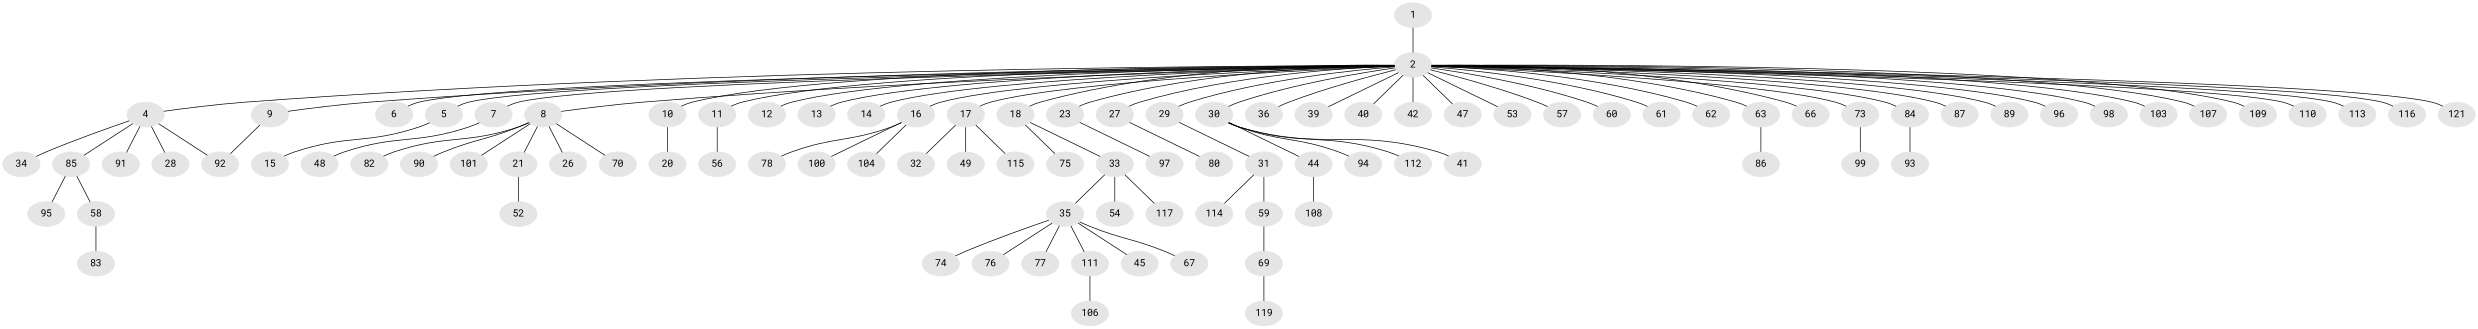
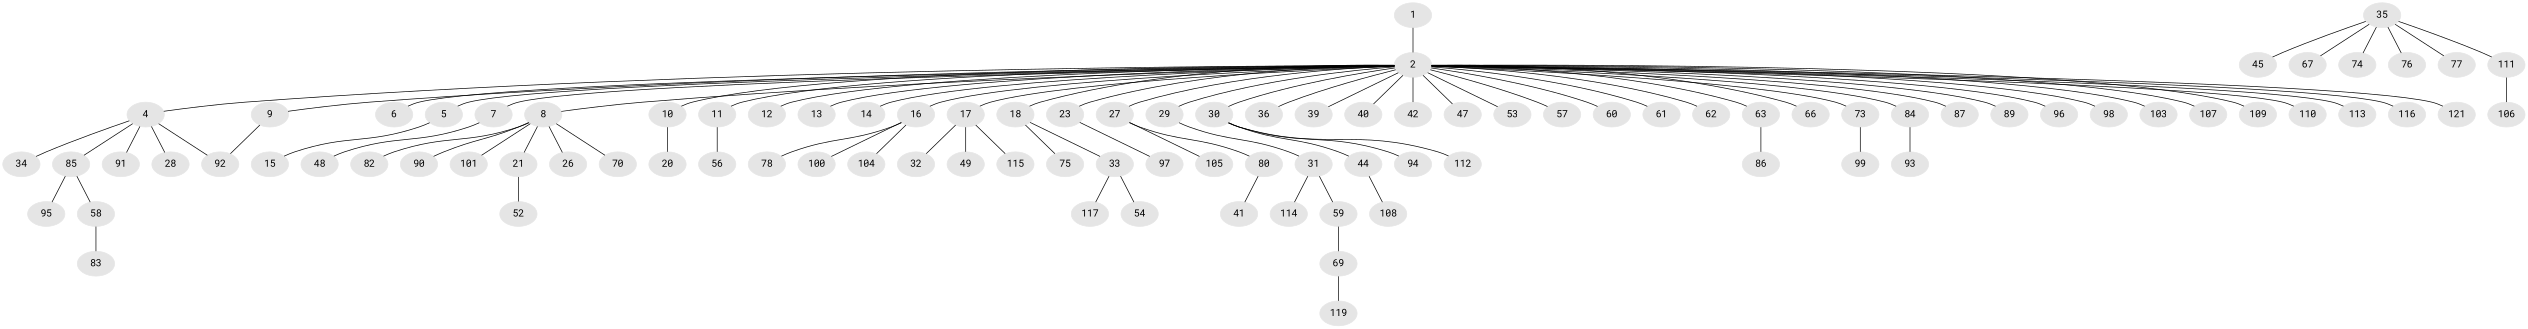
(1355, 140) -> (1251, 189)
none -> (1214, 164)
(1090, 189) -> none
